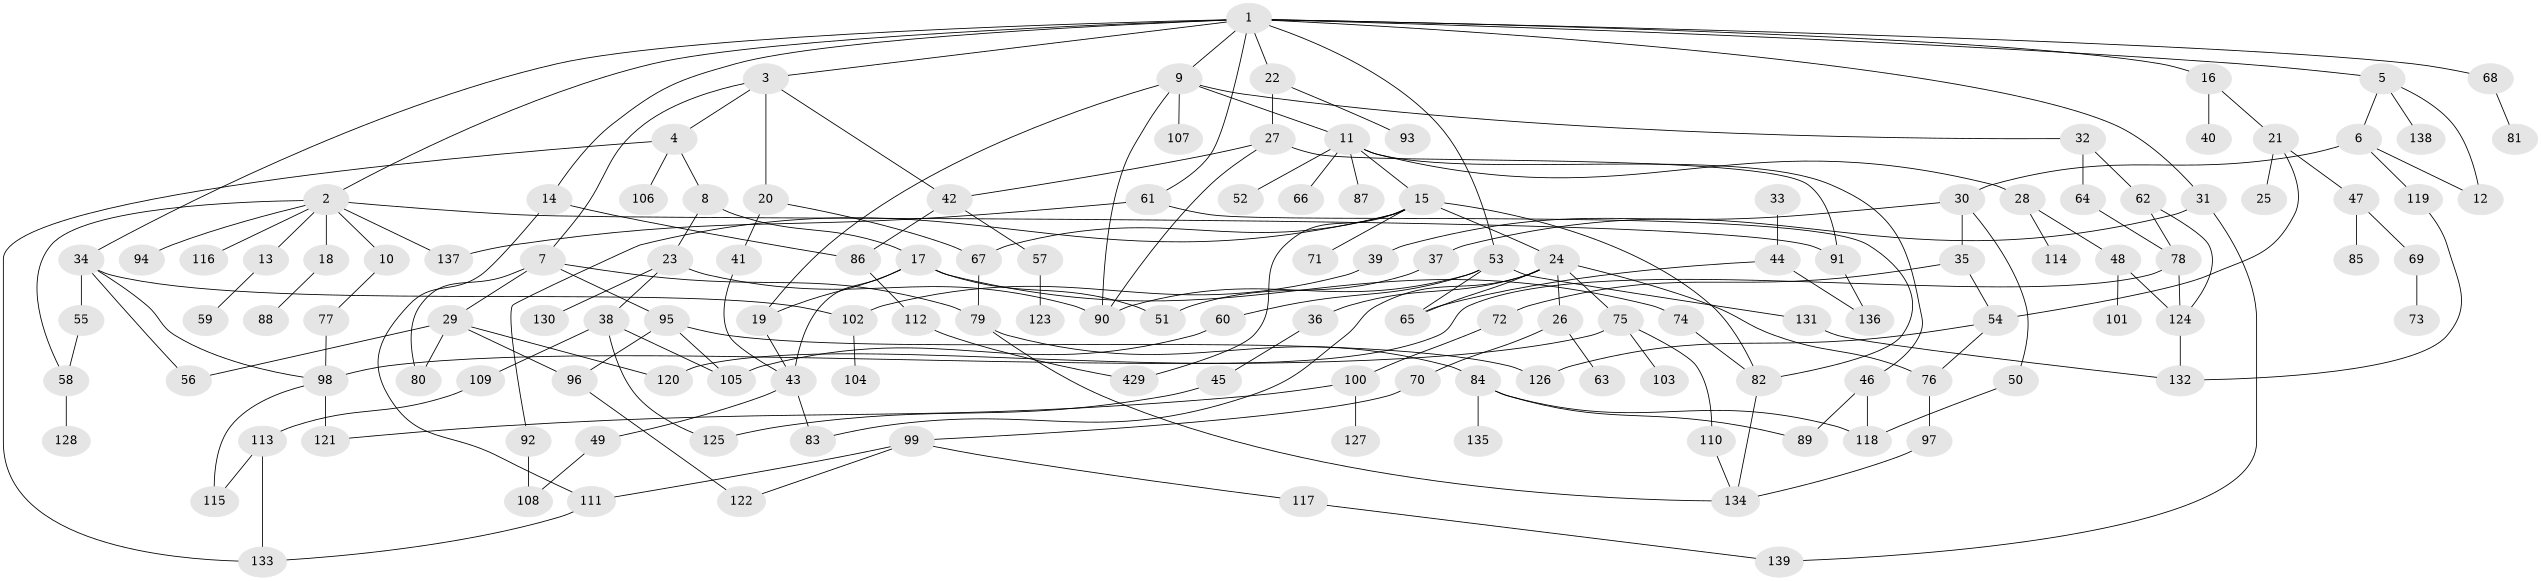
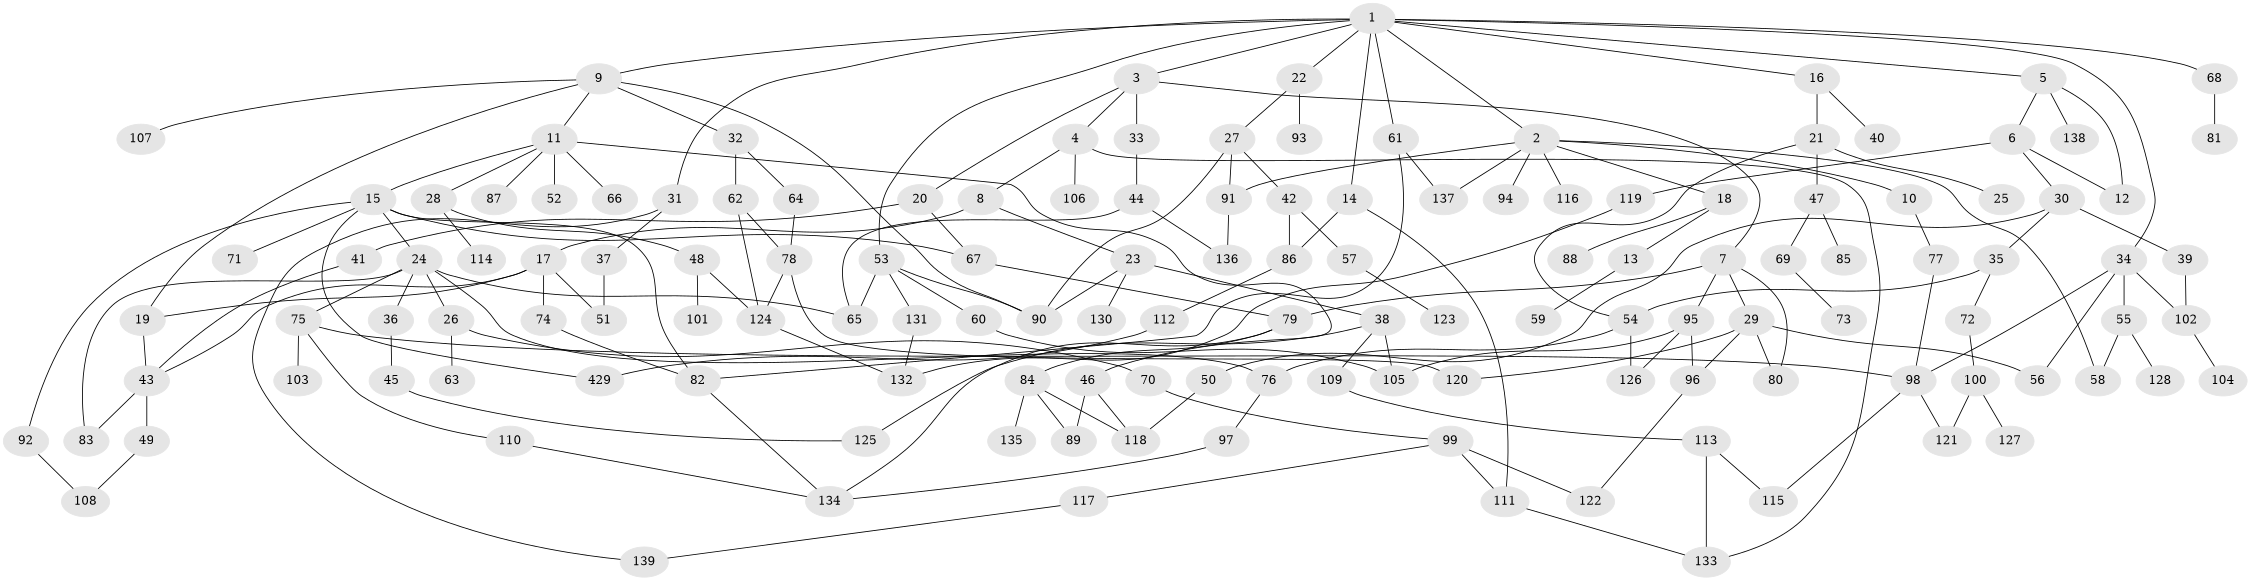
(858, 139) -> (1137, 109)
(296, 230) -> (1678, 230)
(66, 411) -> (2142, 350)
